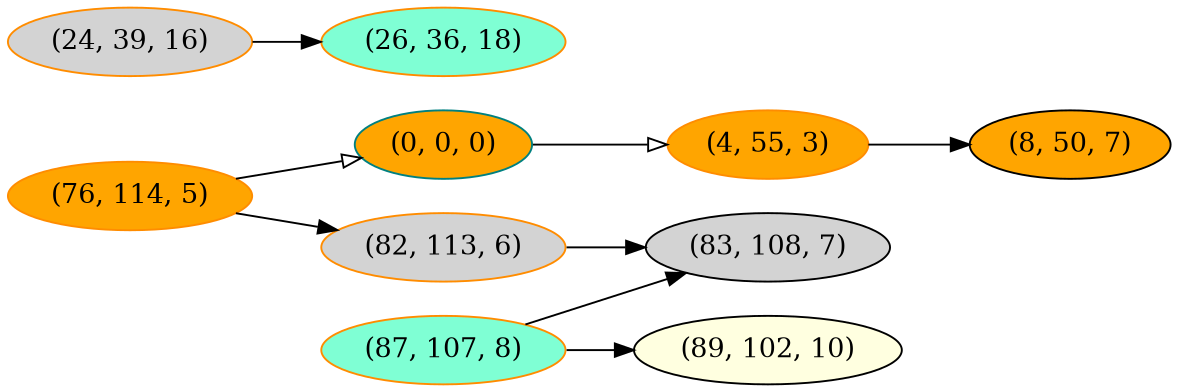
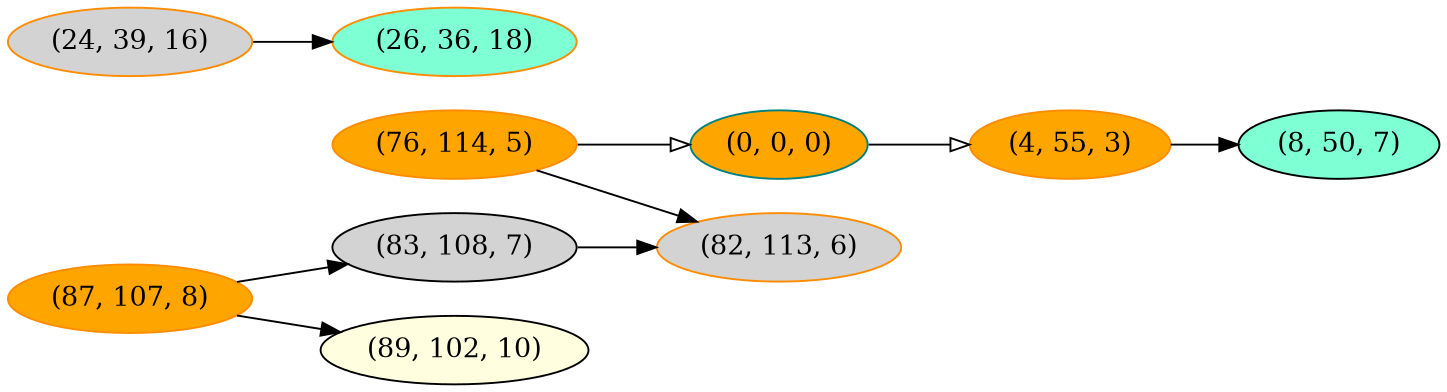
(1070, 145) -> (1339, 145)
(596, 247) -> (607, 247)
(443, 350) -> (130, 299)
